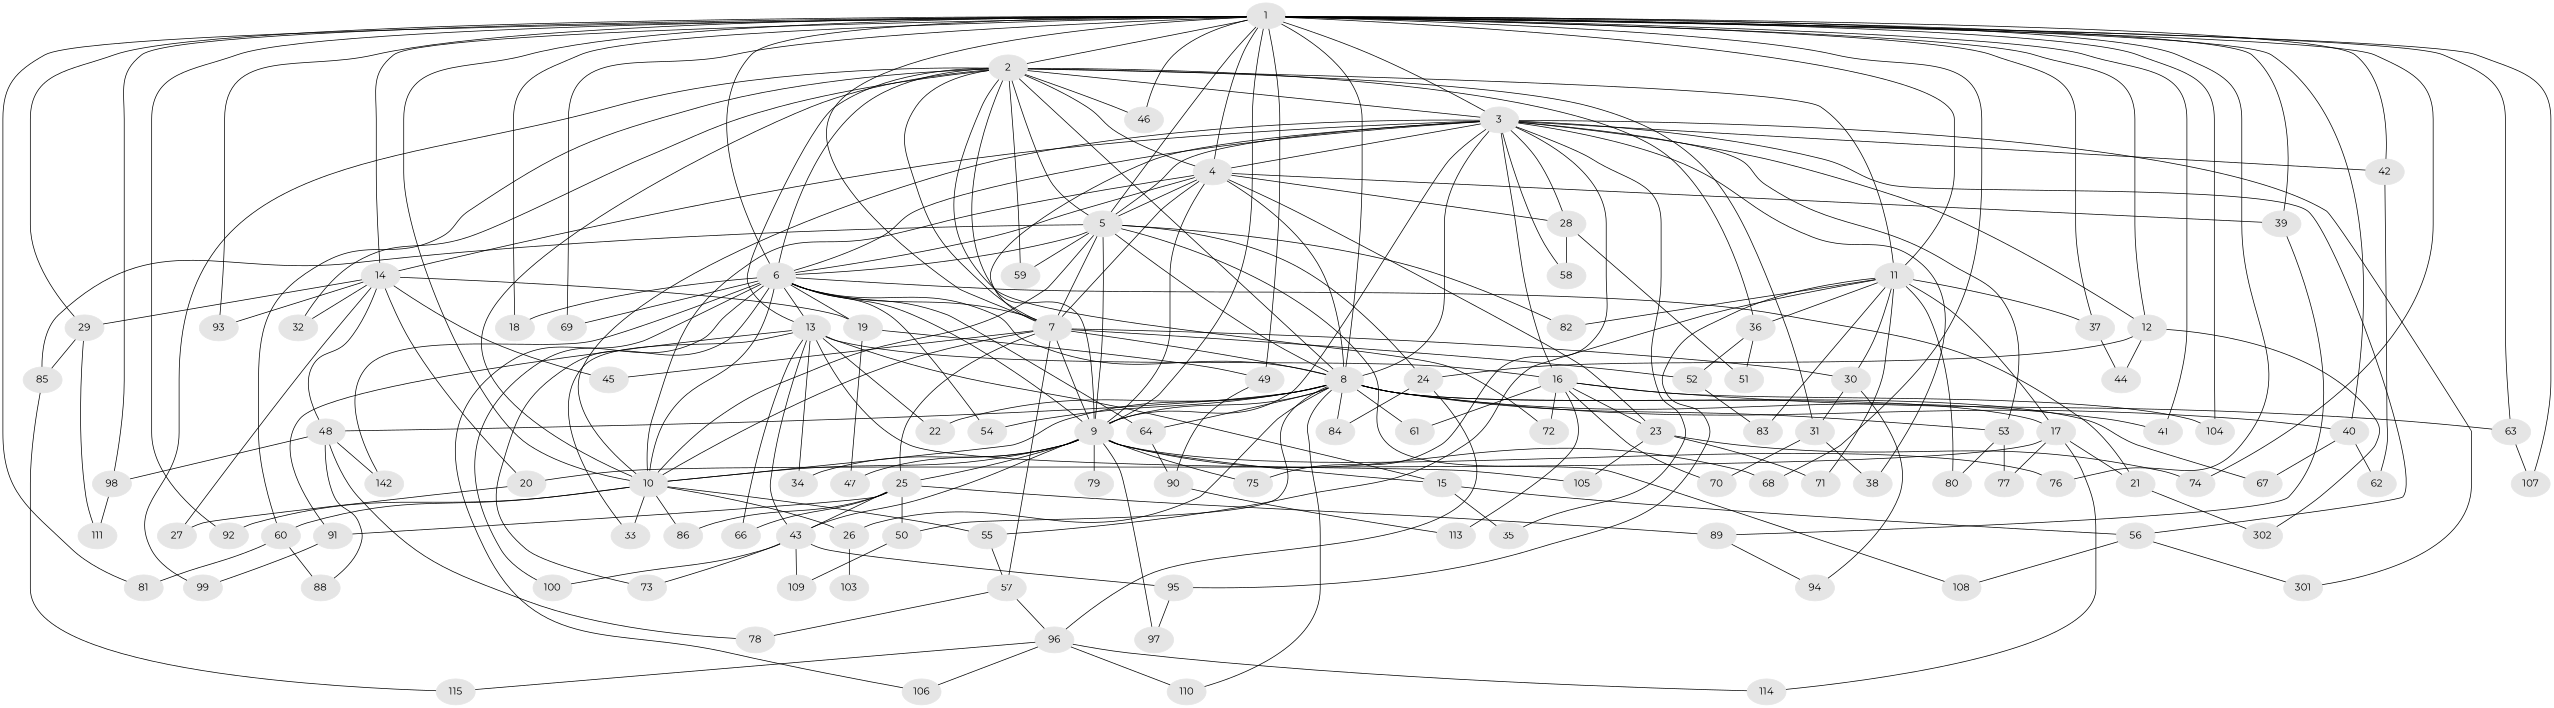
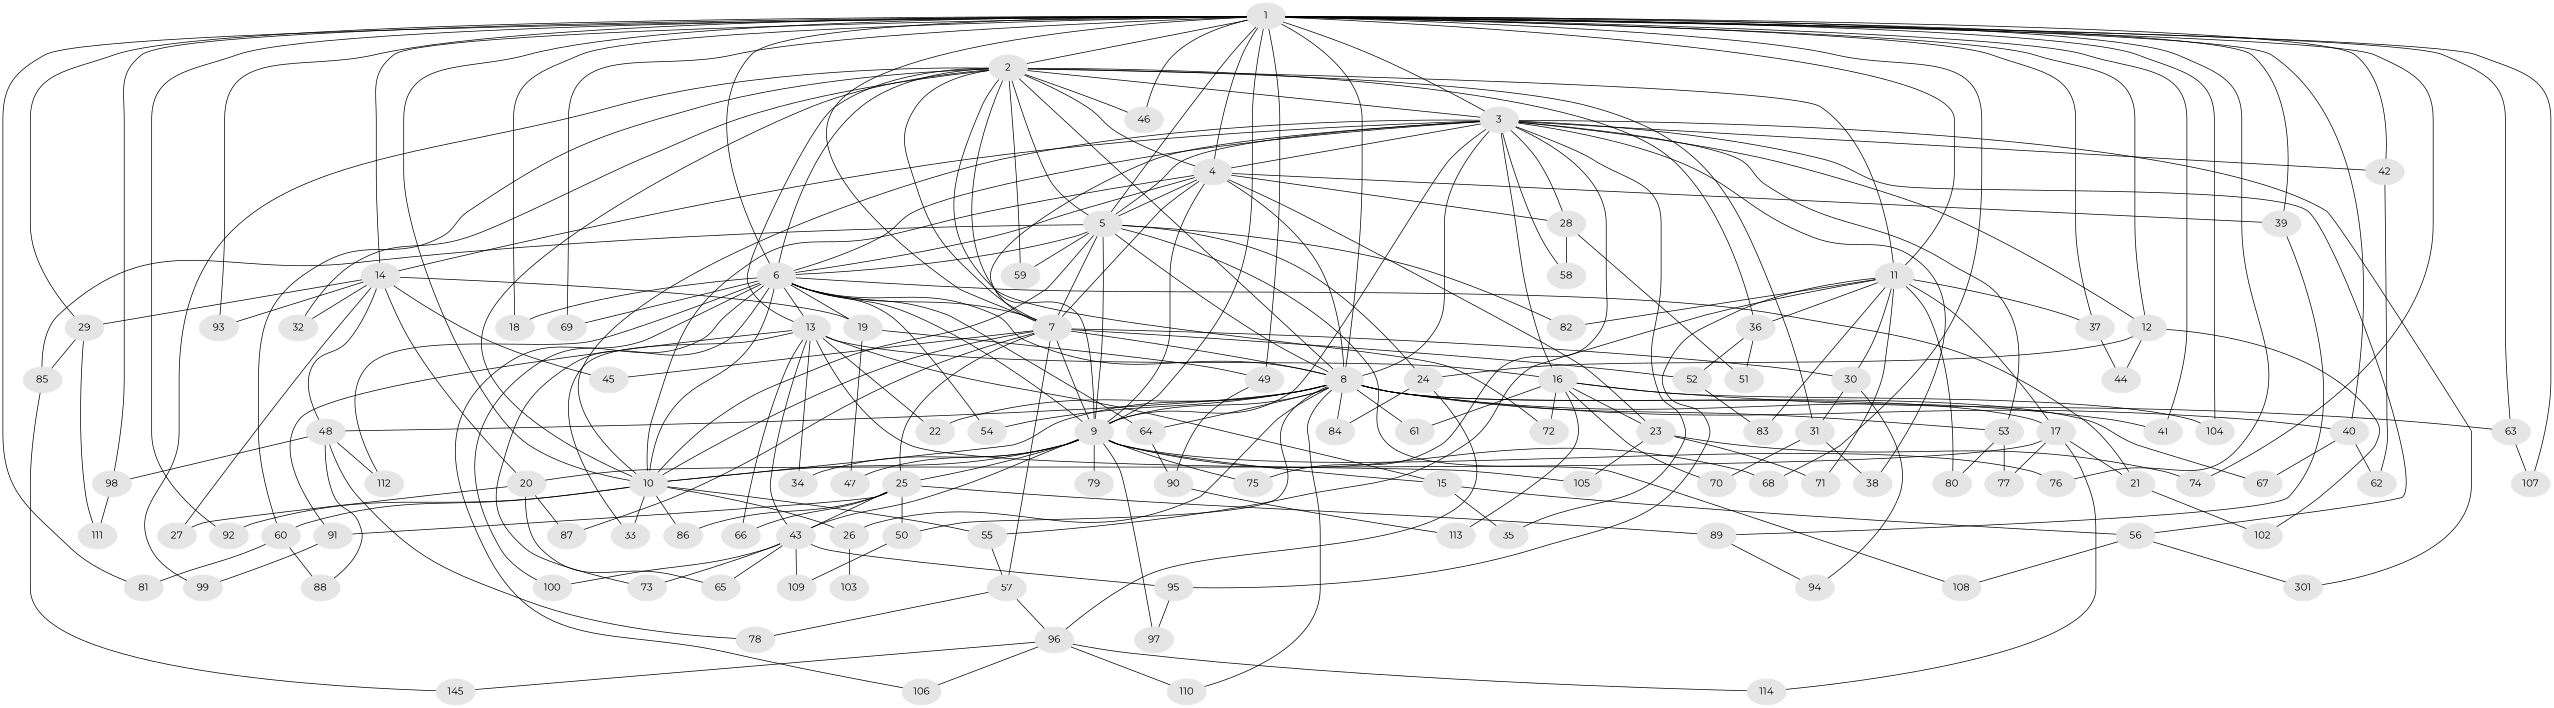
(384, 484) -> (384, 484)
none -> (567, 536)
(2263, 536) -> (2263, 536)
none -> (721, 588)
(456, 692) -> (456, 692)
